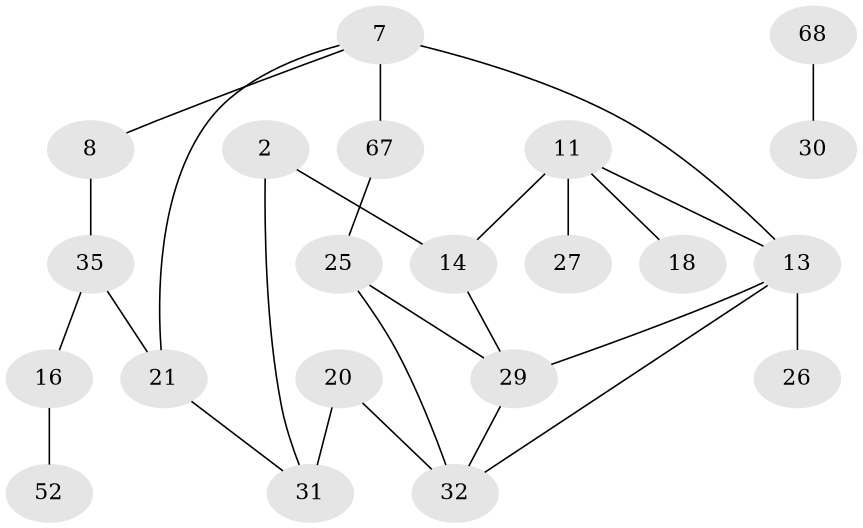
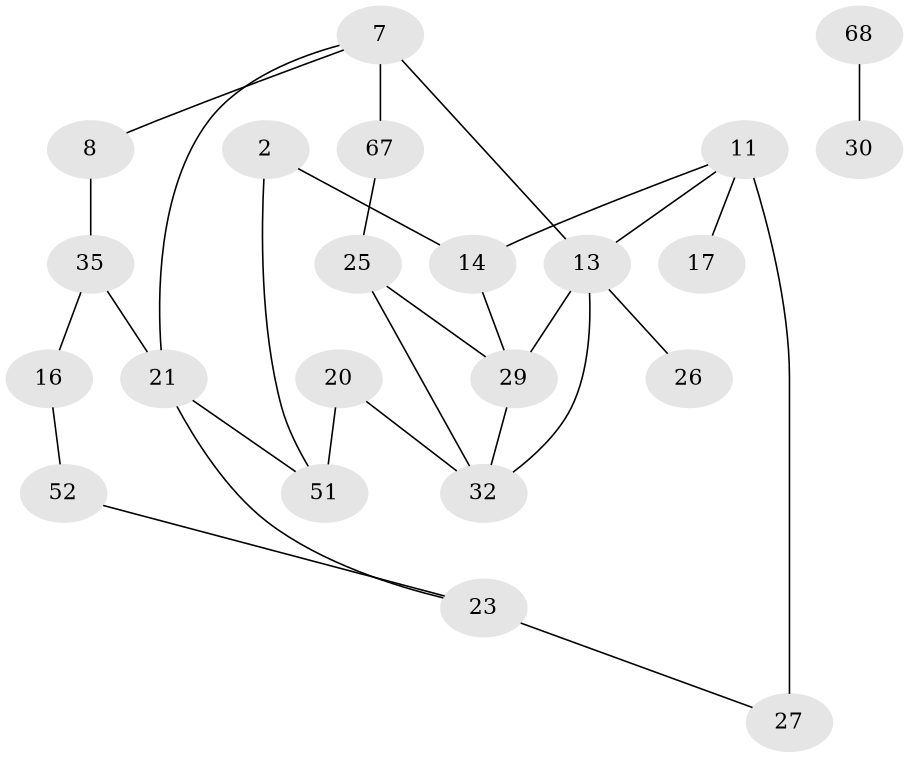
(683, 264) -> (702, 264)
(310, 493) -> (325, 493)
none -> (484, 608)
